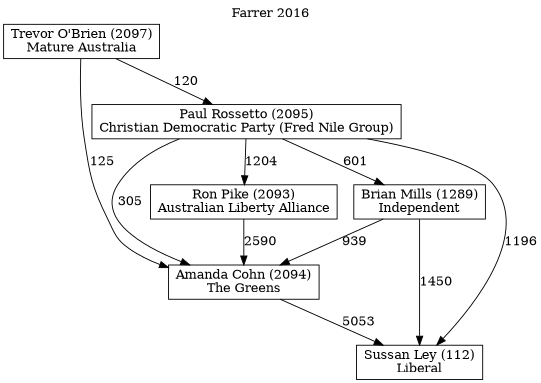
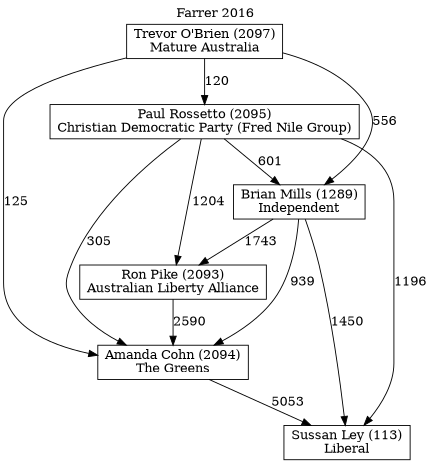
none -> (364, 101)
none -> (240, 240)
(420, 362) -> (347, 443)
